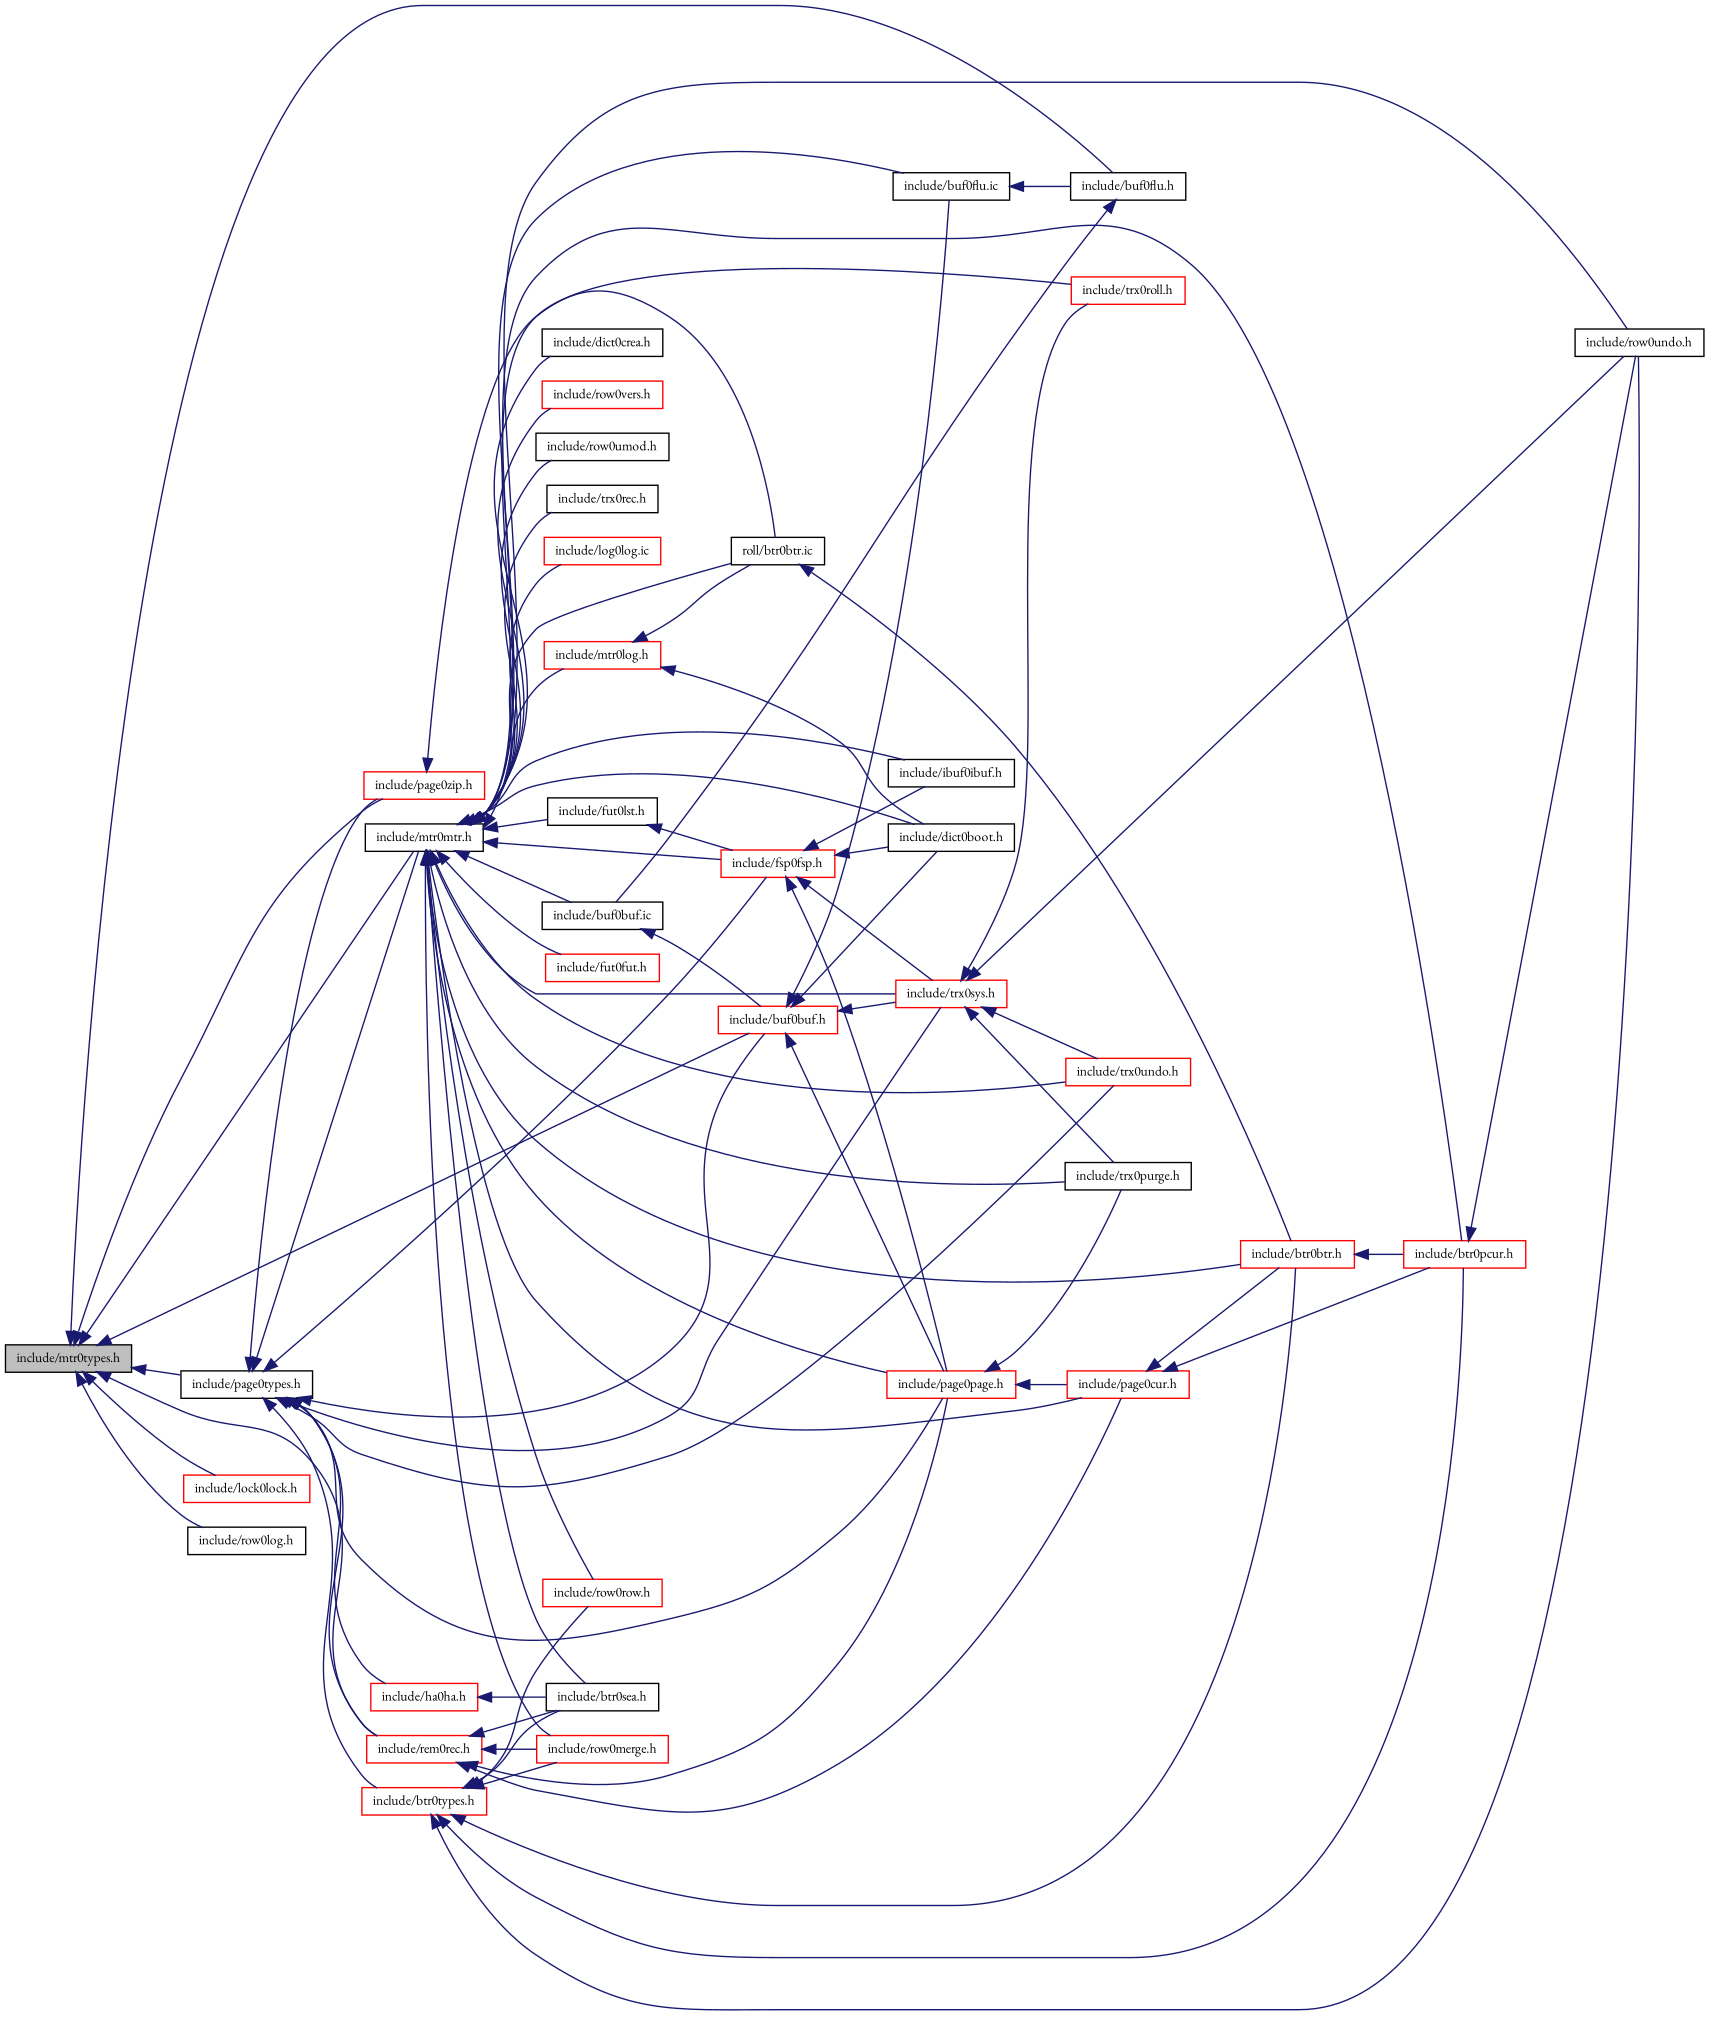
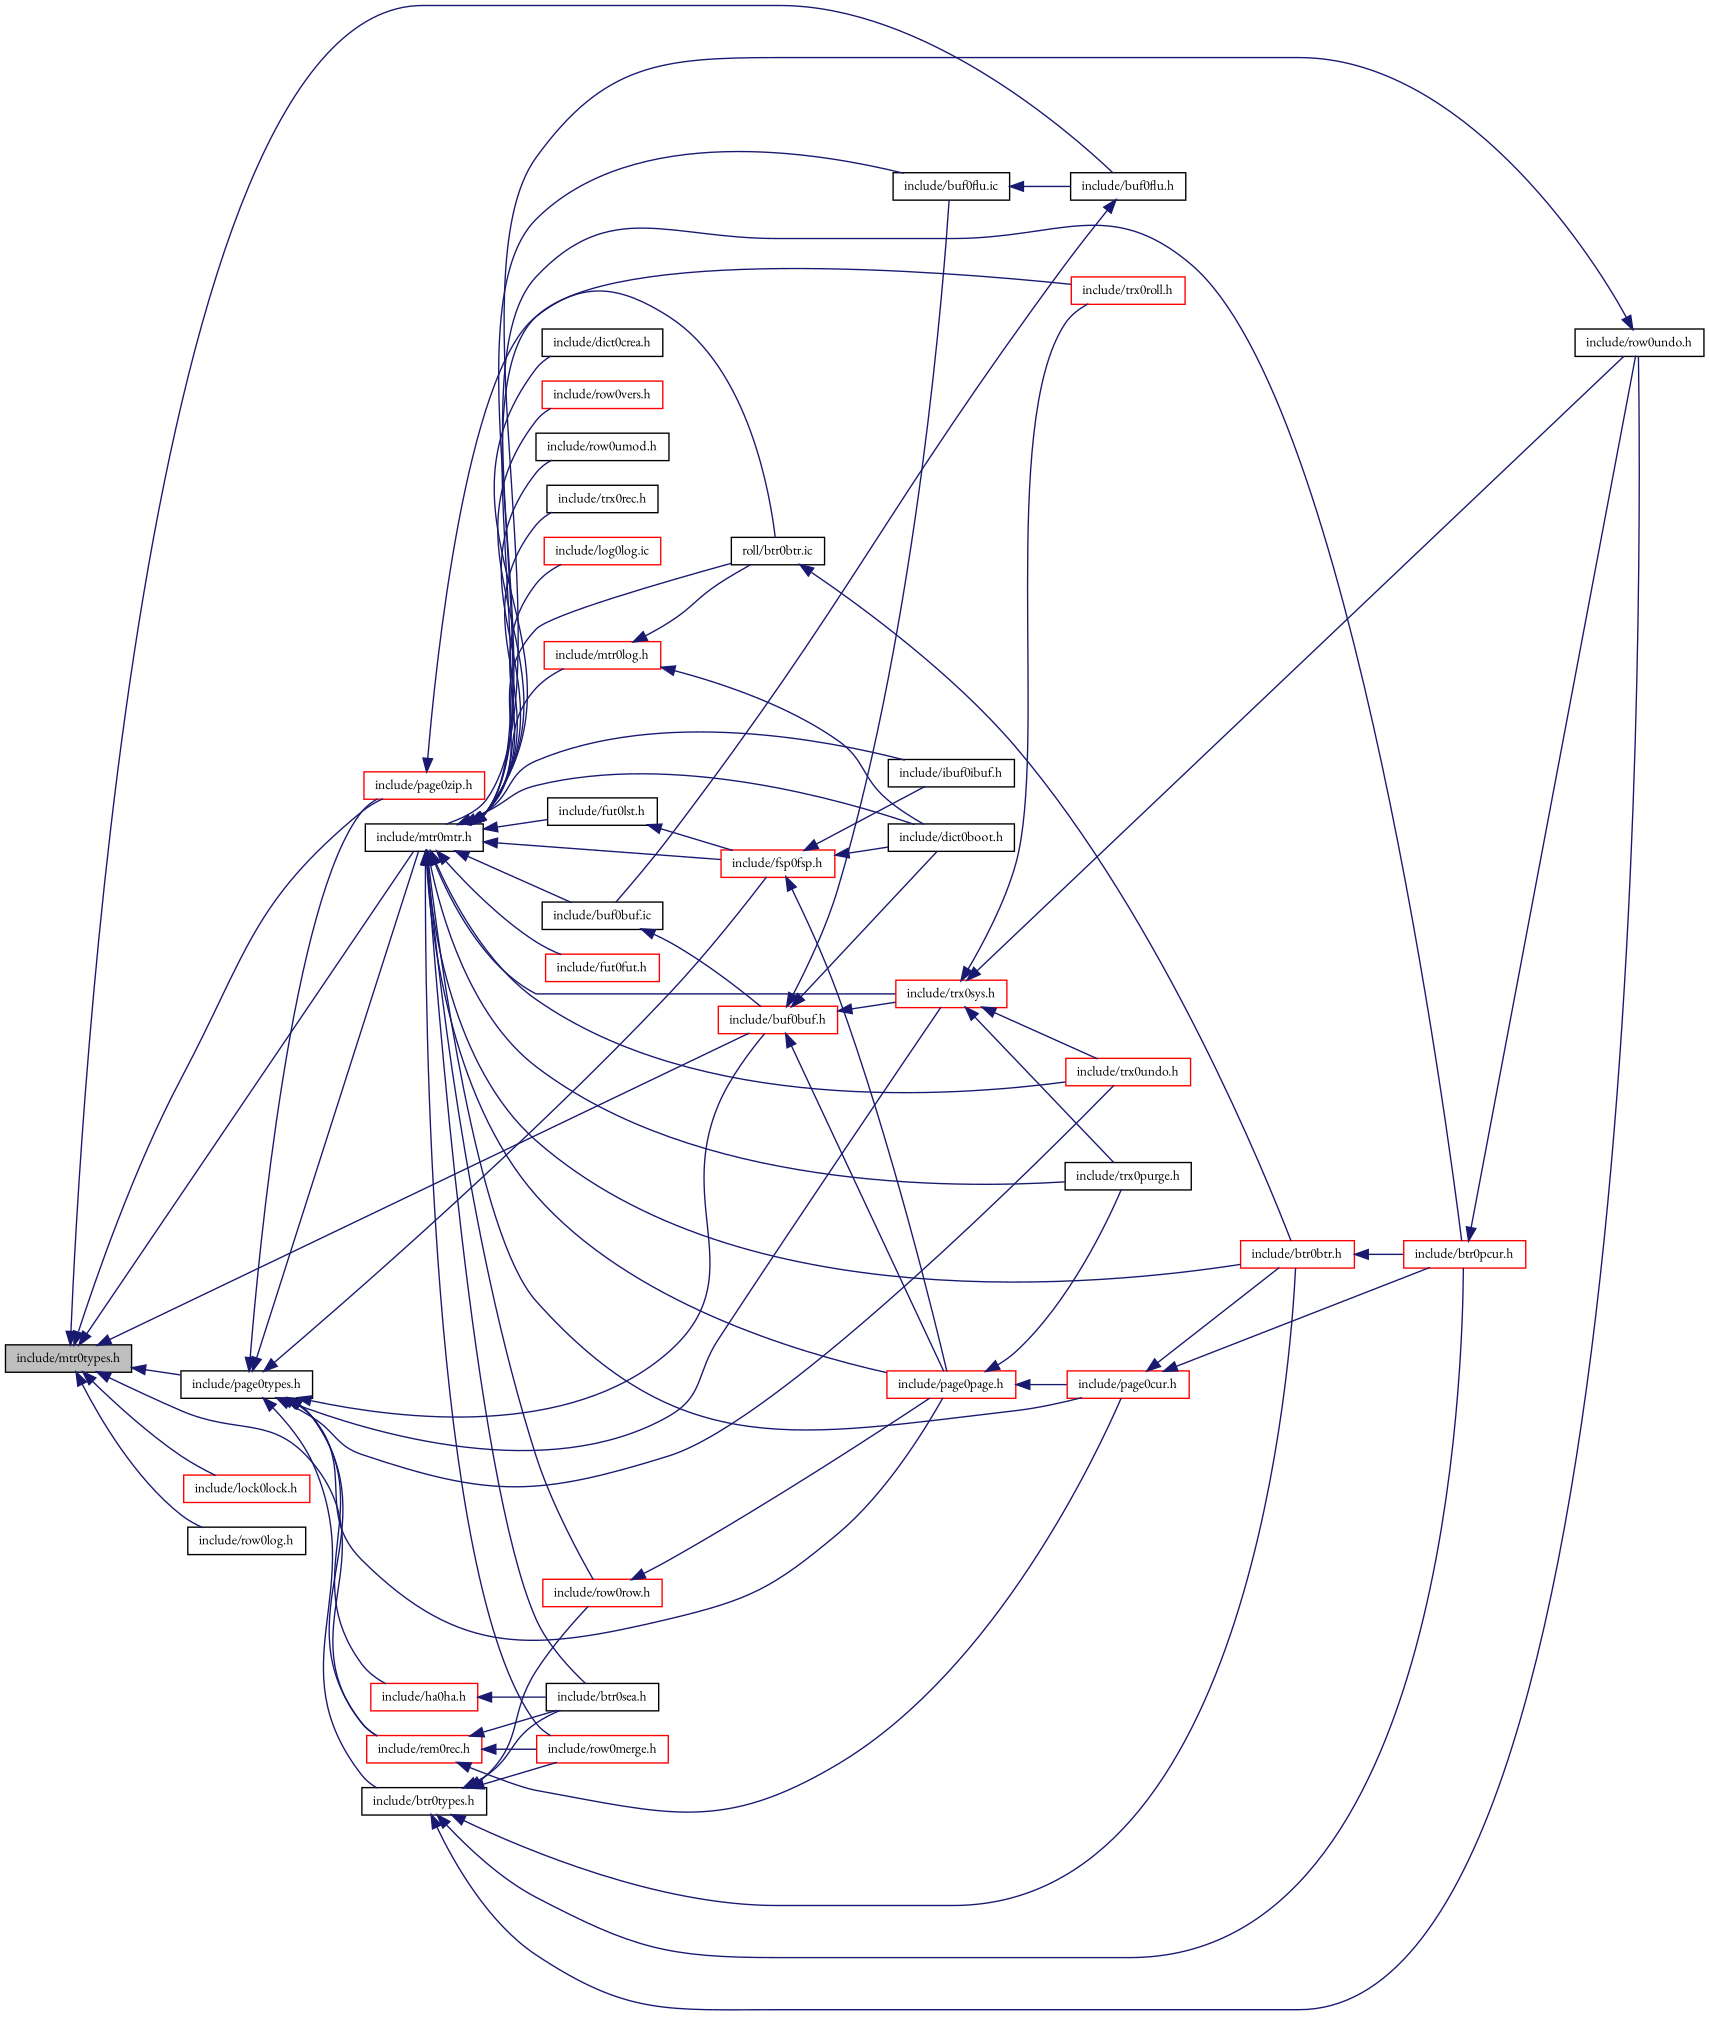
(793, 82) -> (768, 58)
(873, 936) -> none
(801, 1705) -> (789, 1489)
(424, 1801) -> (424, 1801)
